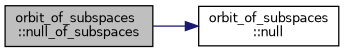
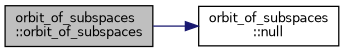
(79, 26) -> (79, 26)
